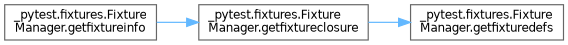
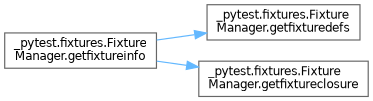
(383, 22) -> (176, 37)
